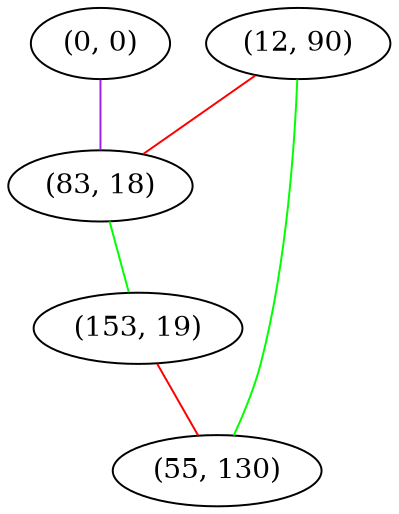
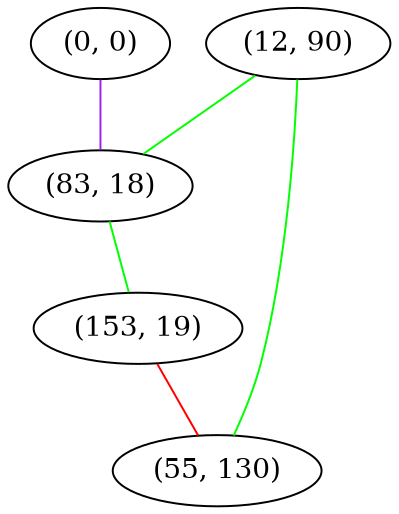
(199, 115) -> (199, 115)
